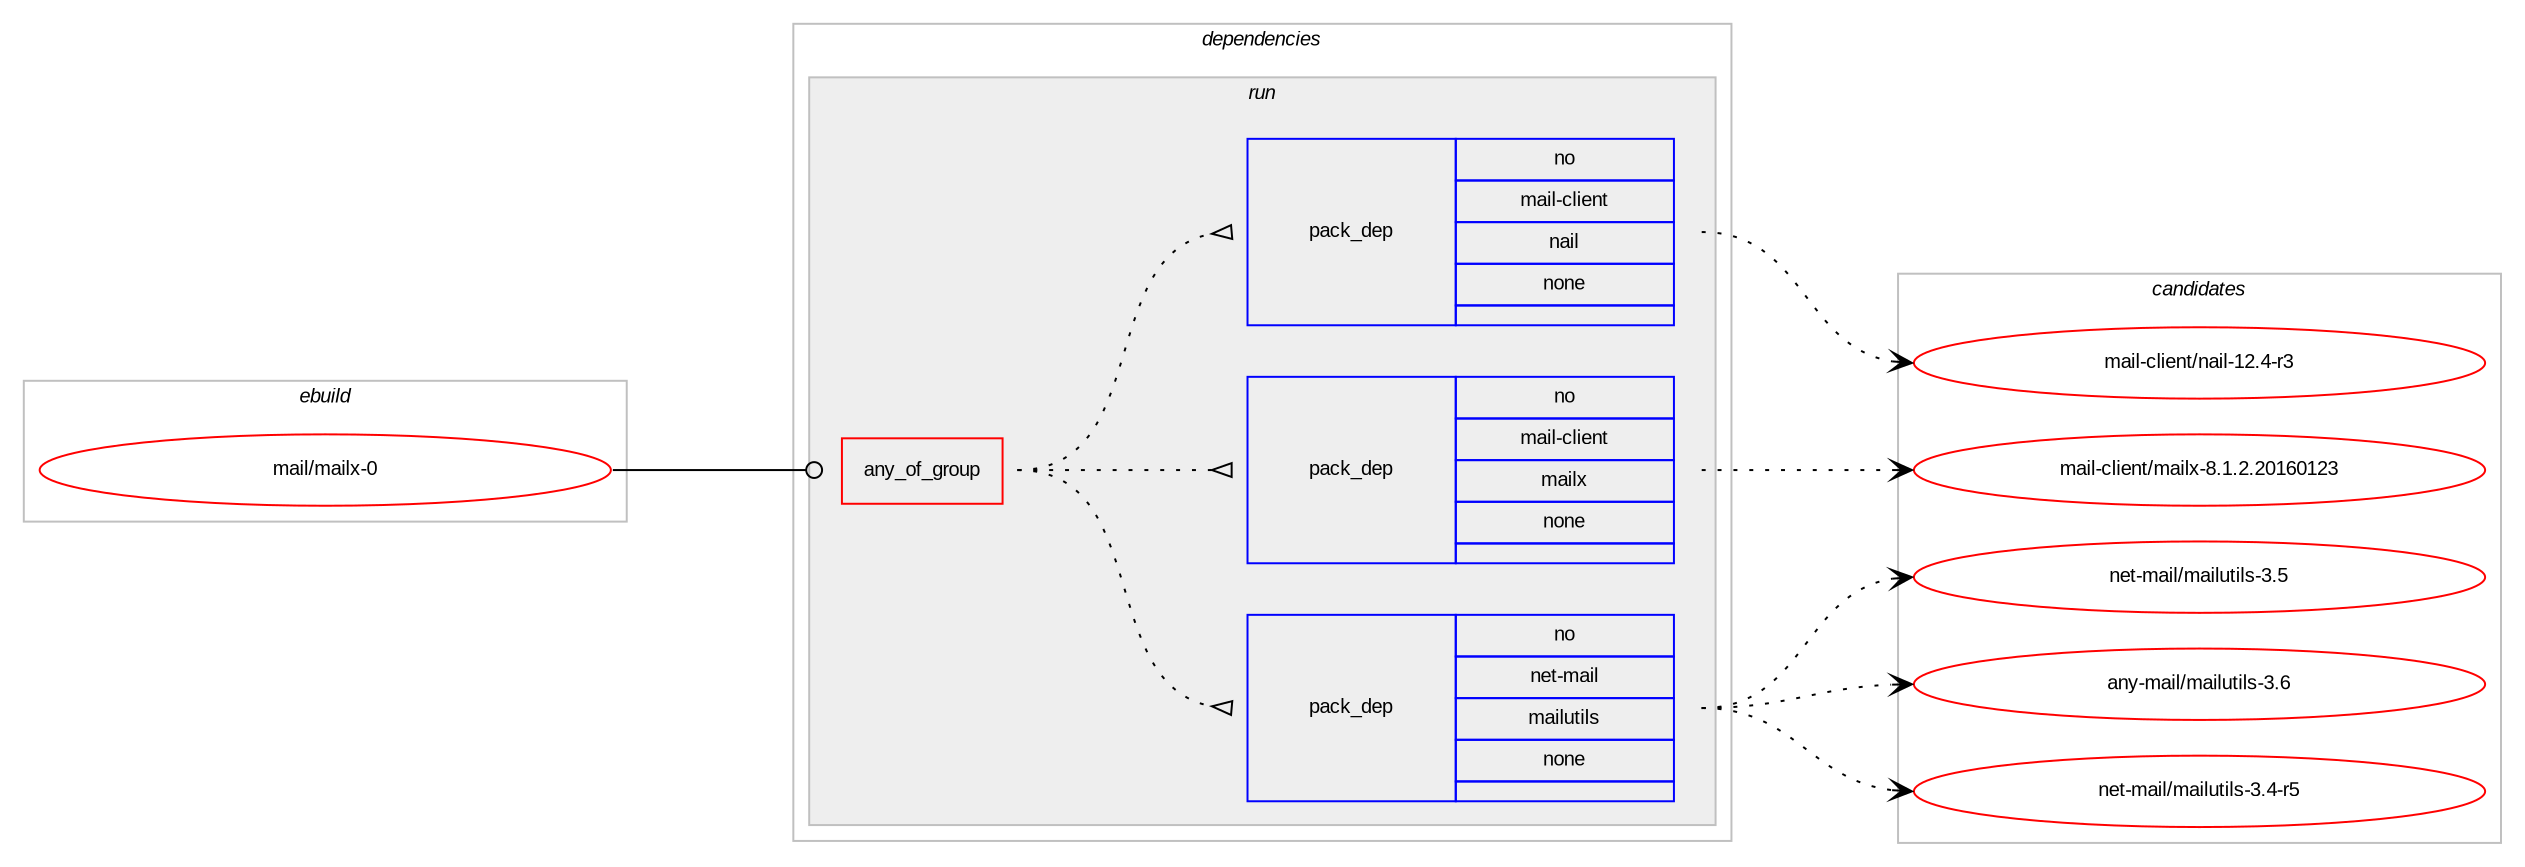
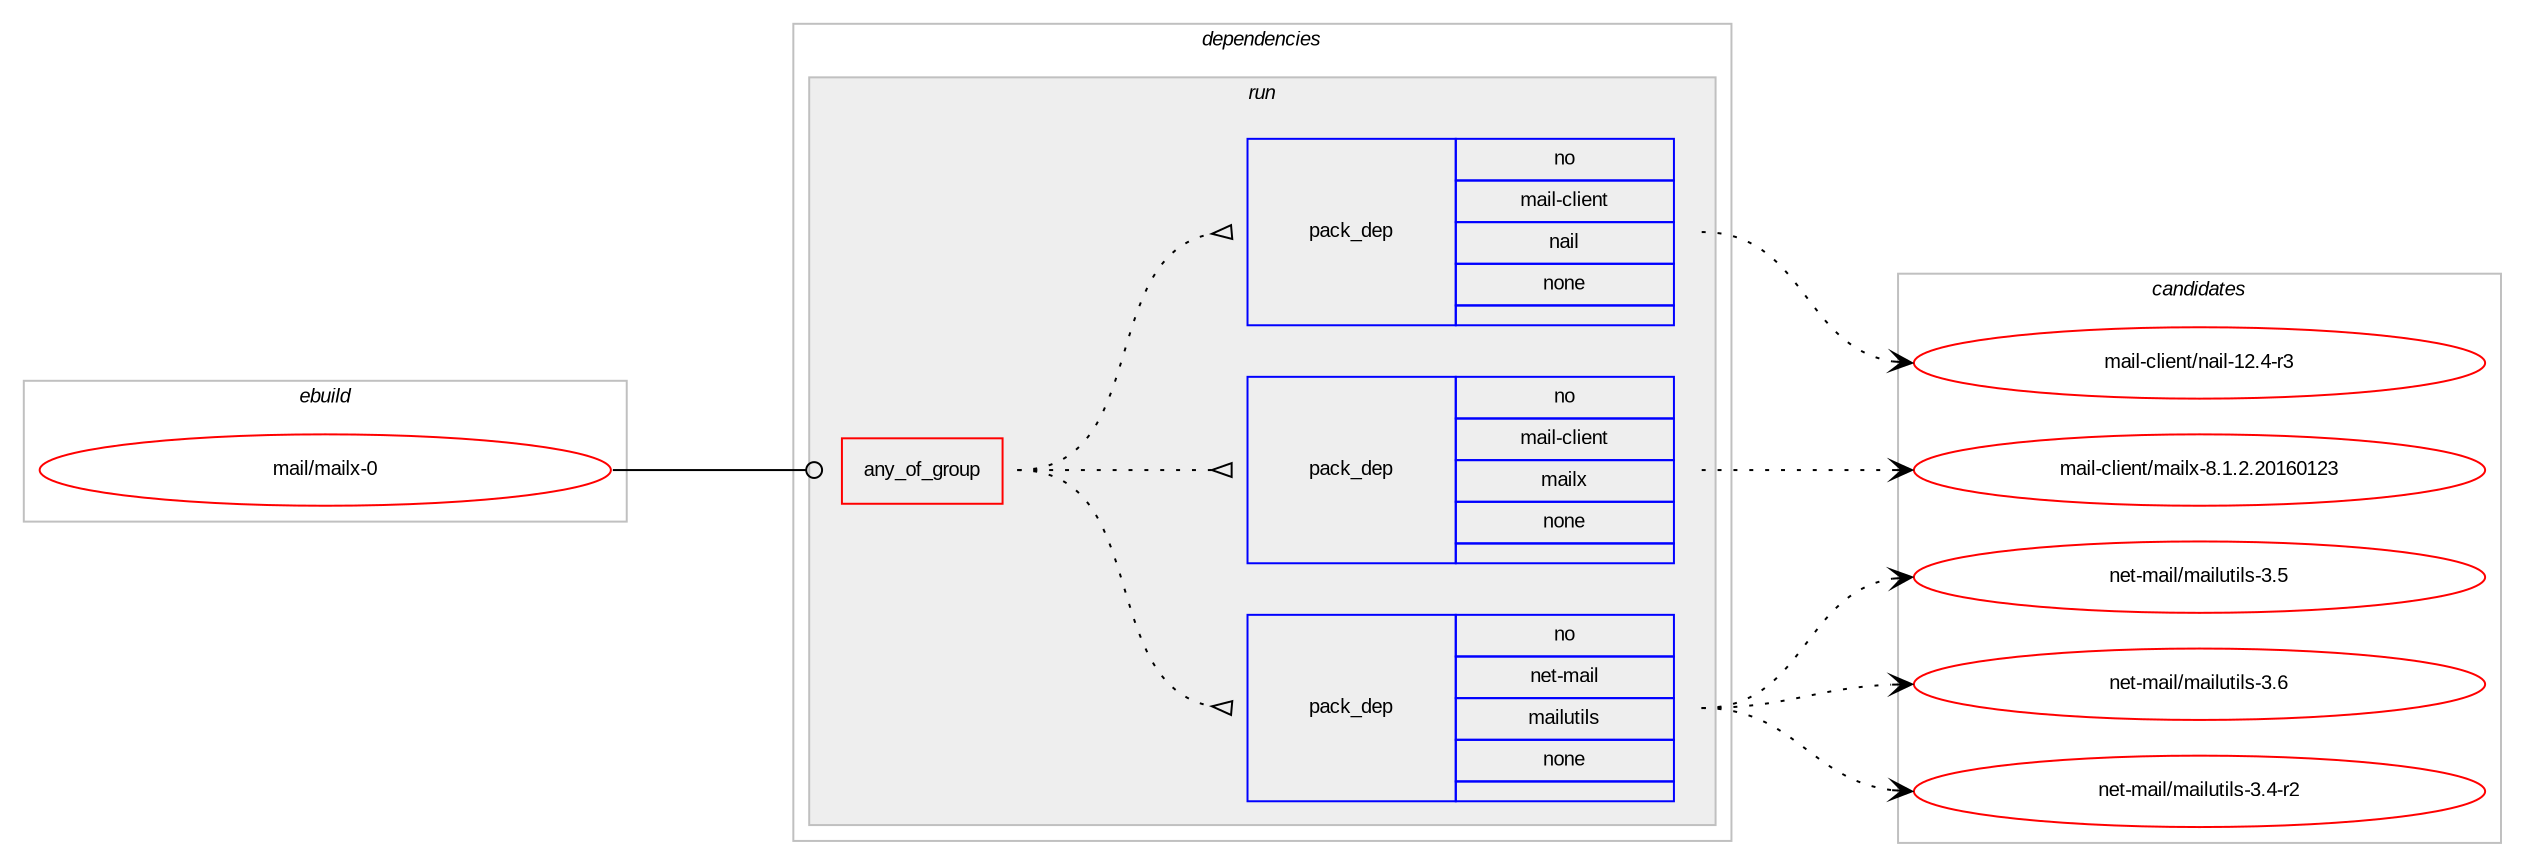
(2200, 684) -> (2200, 684)
(2200, 791) -> (2200, 791)
